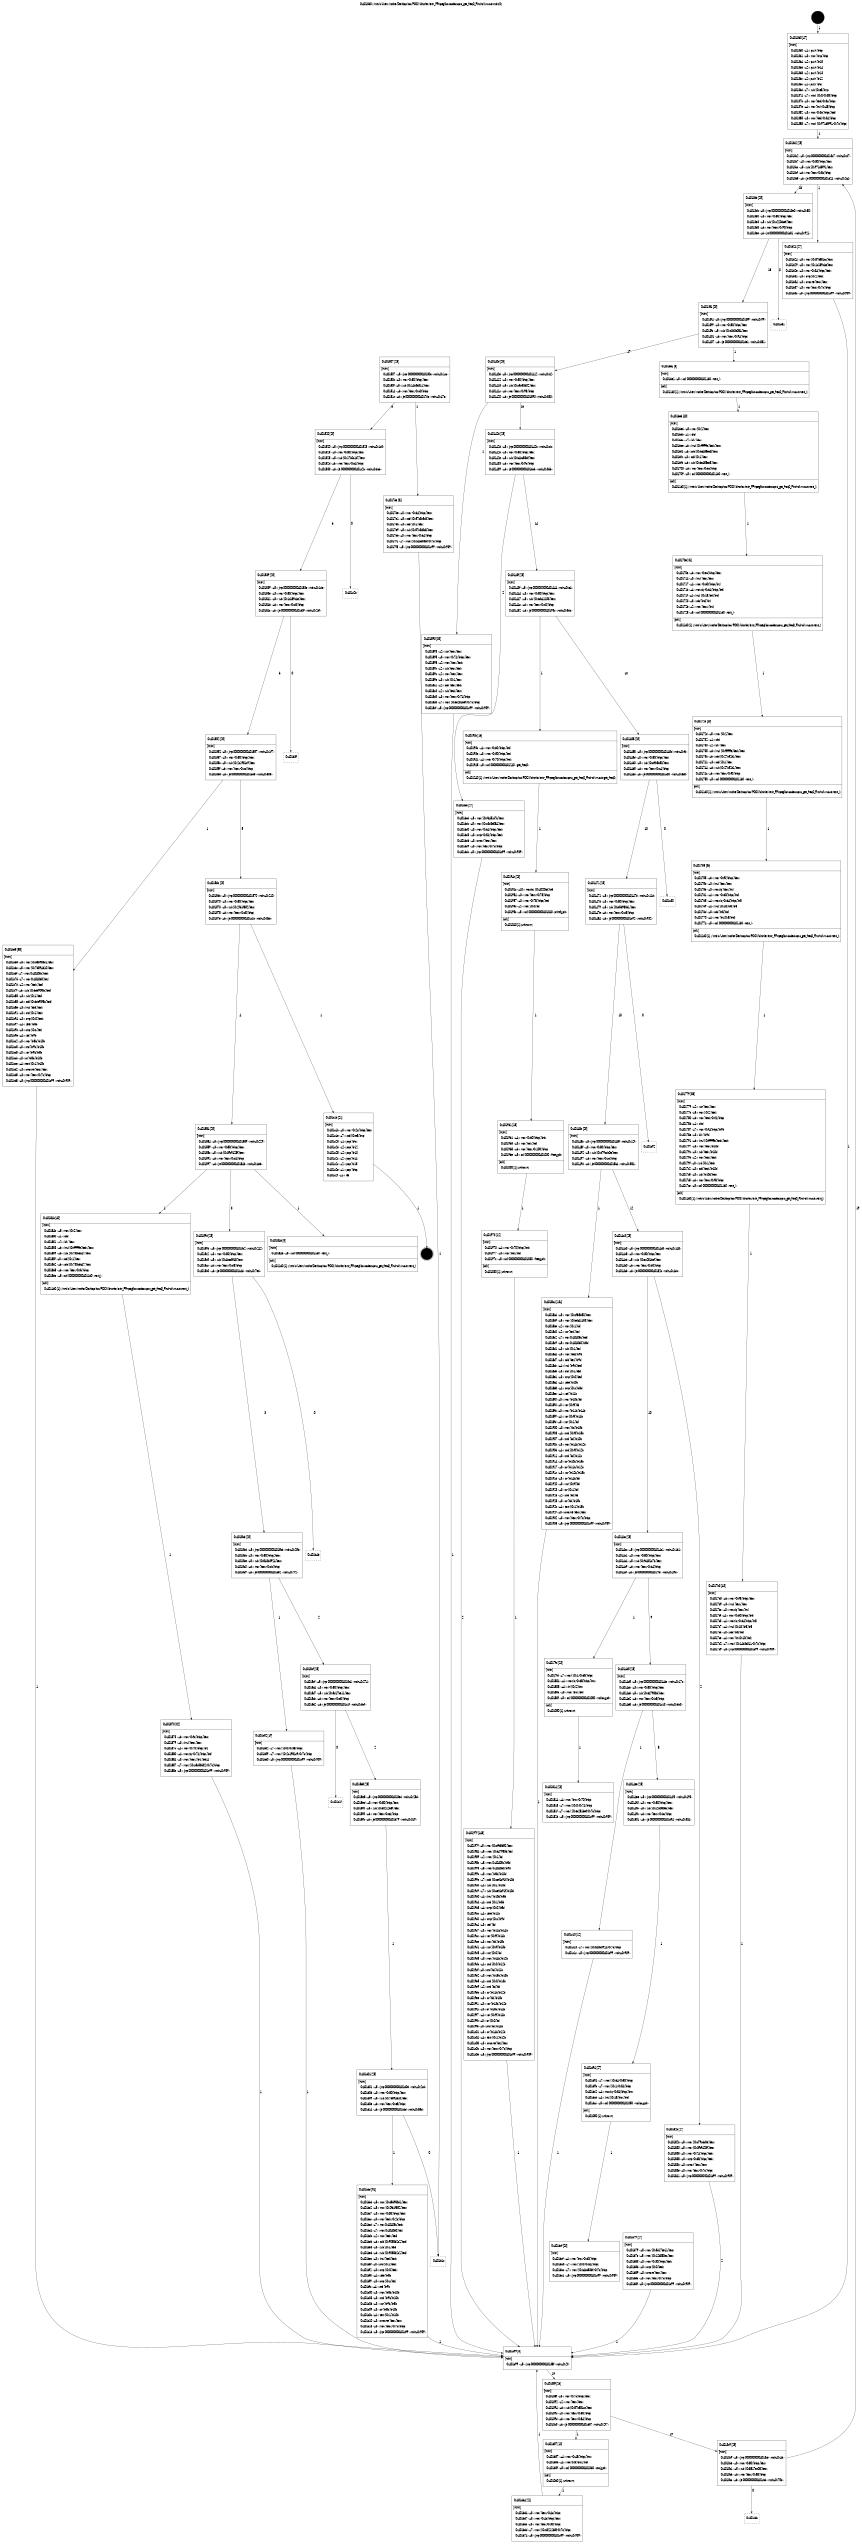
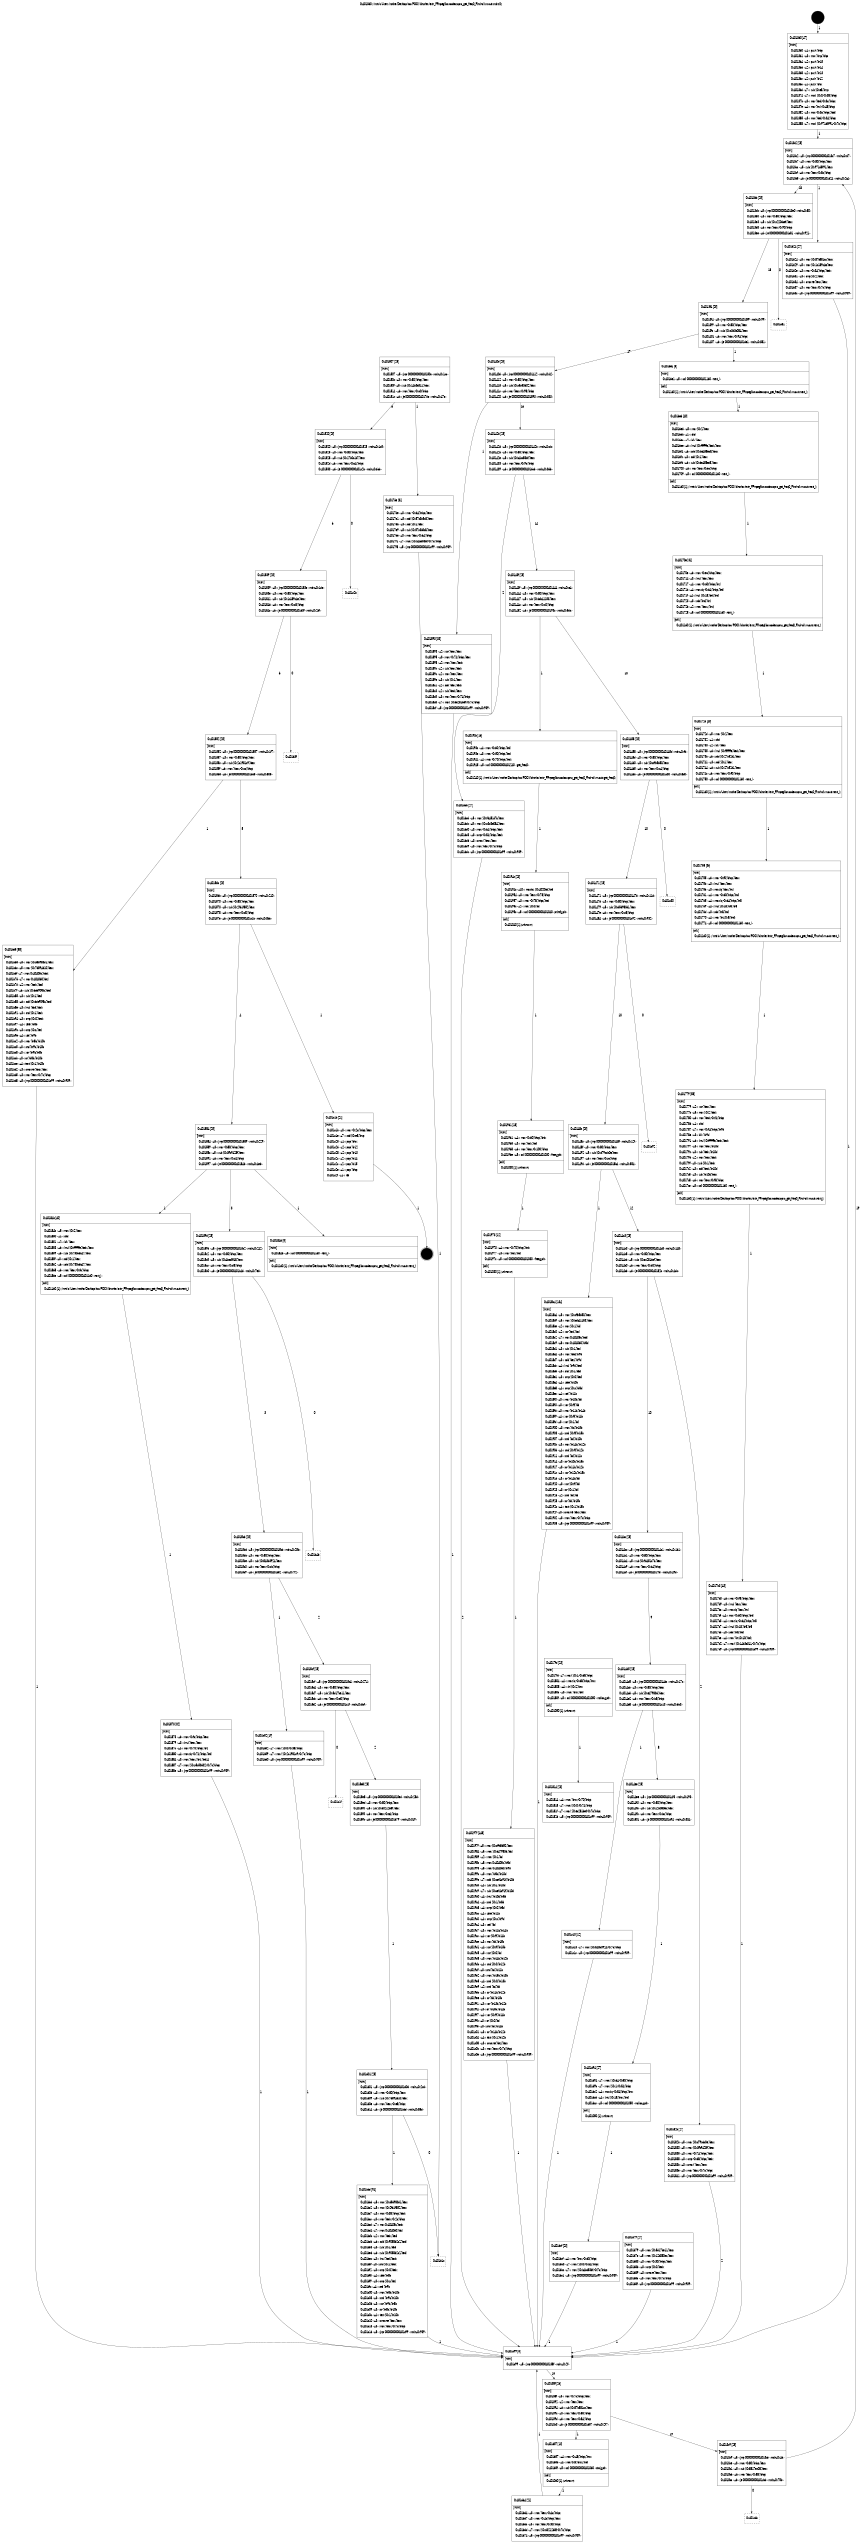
(615, 1617) -> none
none -> (562, 2314)
